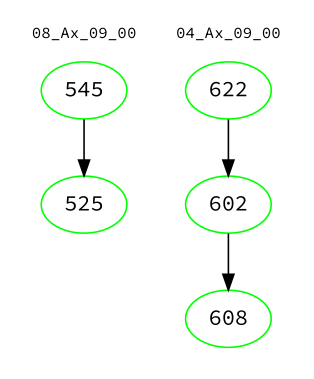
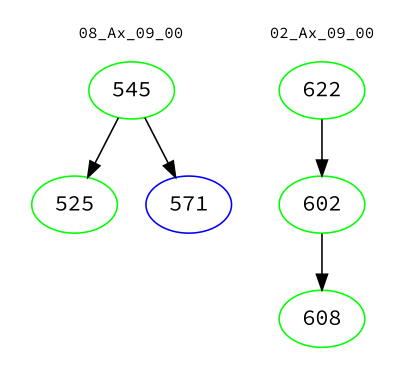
(229, 34) -> (323, 34)
none -> (189, 205)
